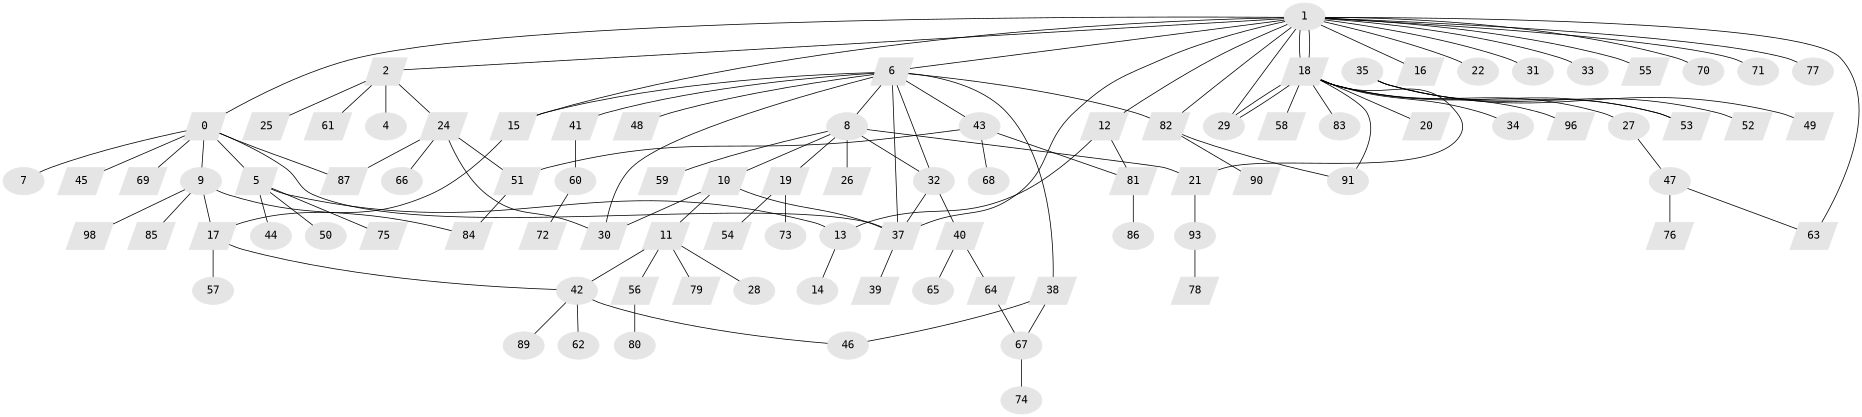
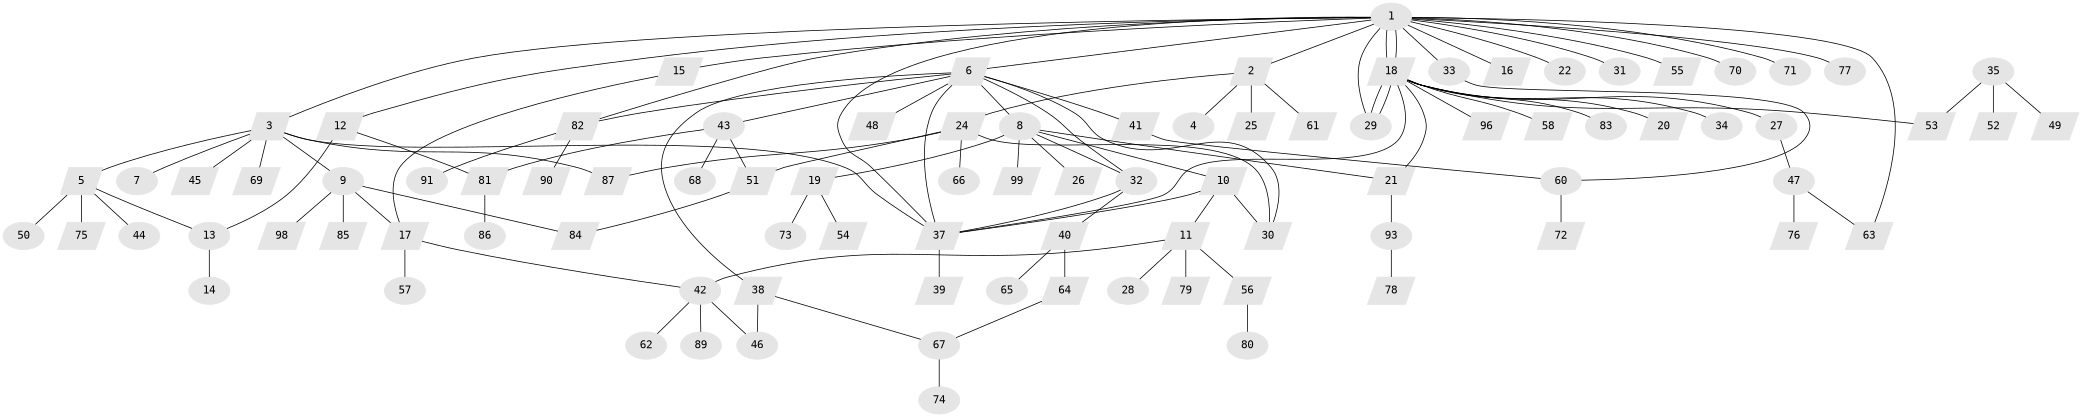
(704, 85) -> none
none -> (1764, 101)
(1367, 114) -> (1202, 165)
(205, 126) -> (269, 126)
(662, 181) -> (1017, 181)
